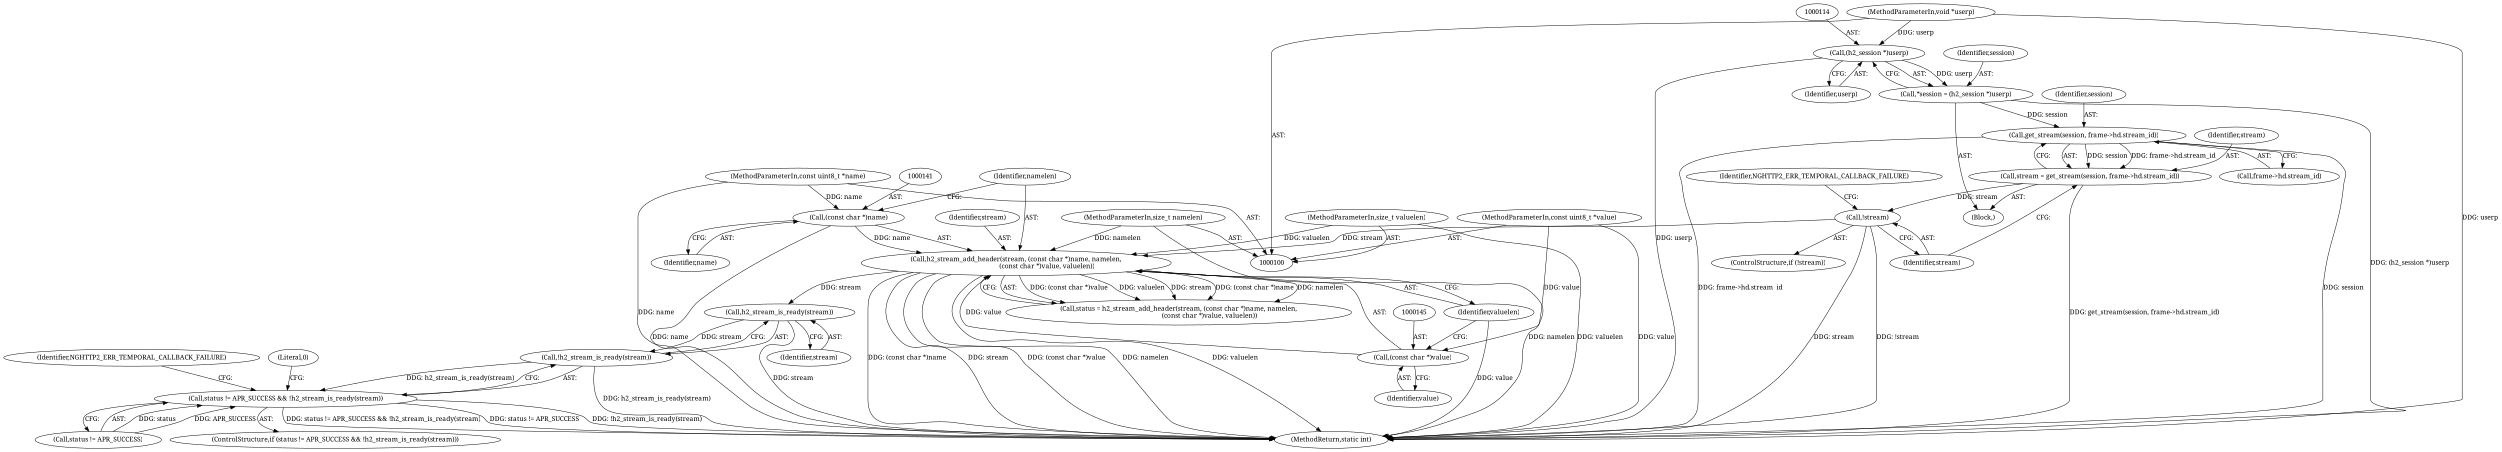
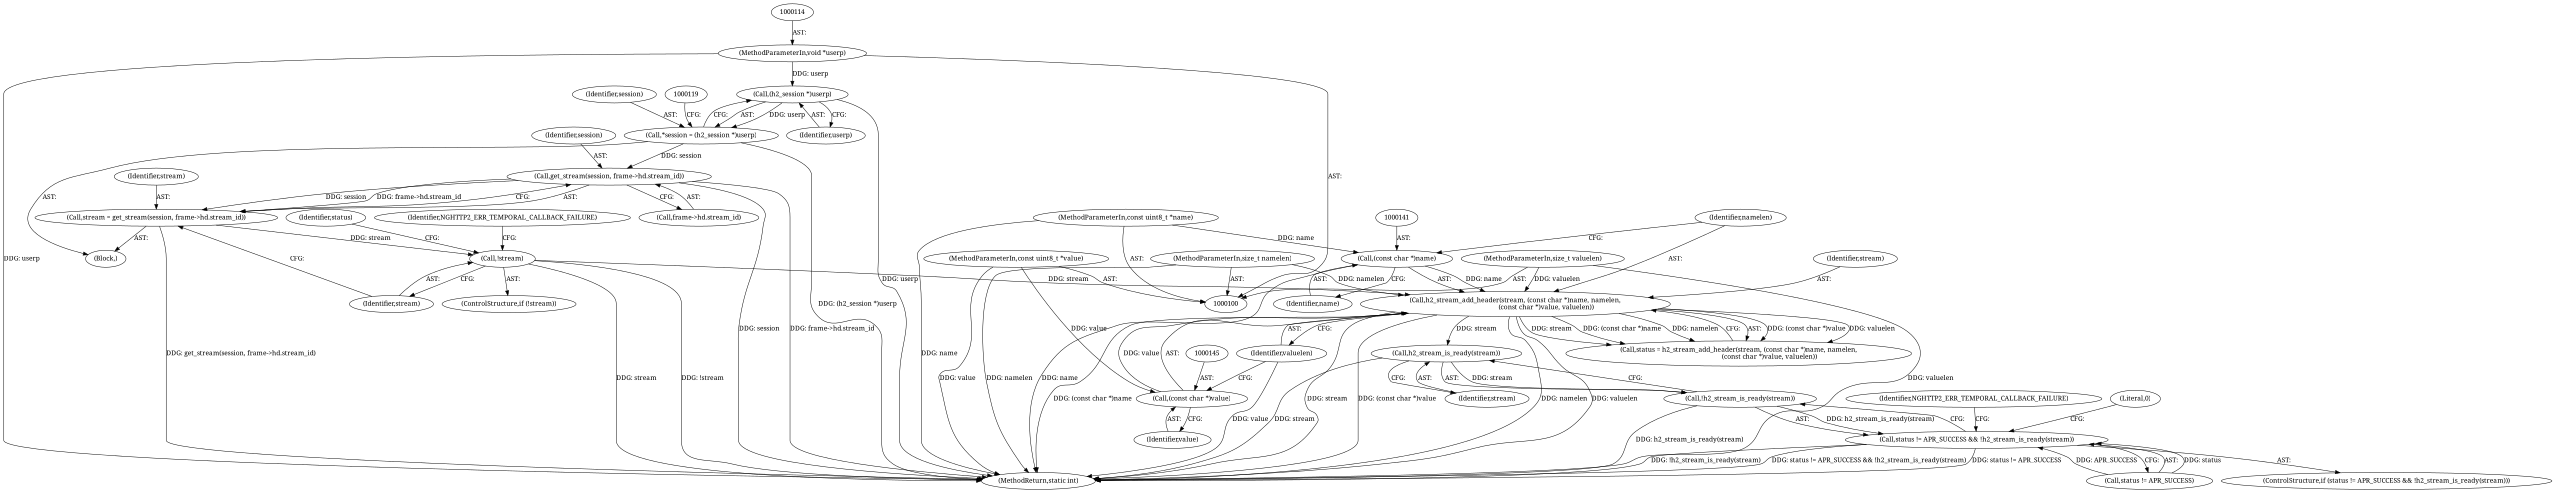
(1841, 31) -> (792, 30)
none -> (686, 94)
none -> (326, 218)
